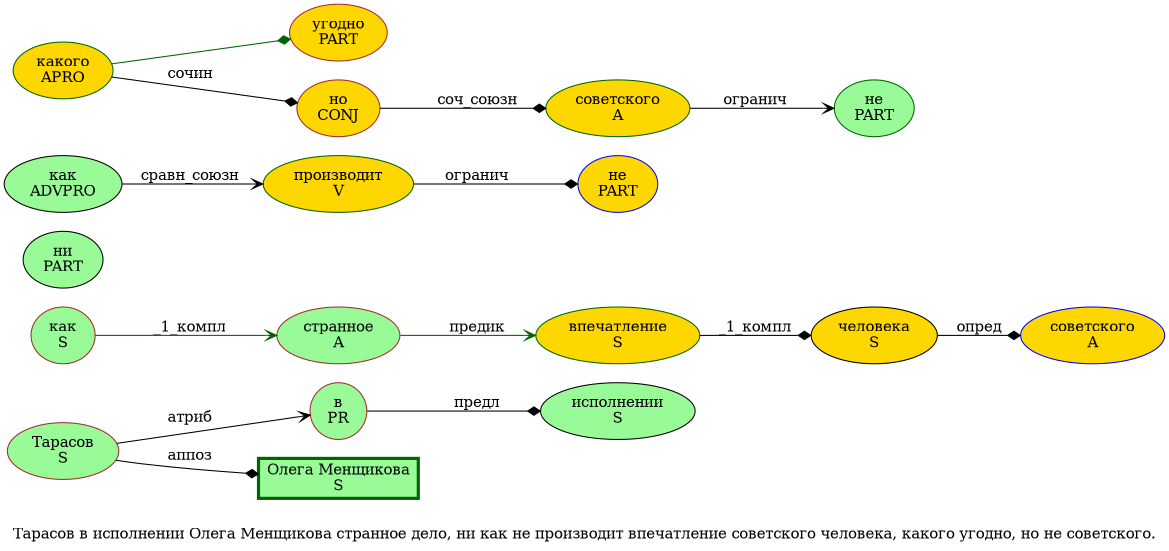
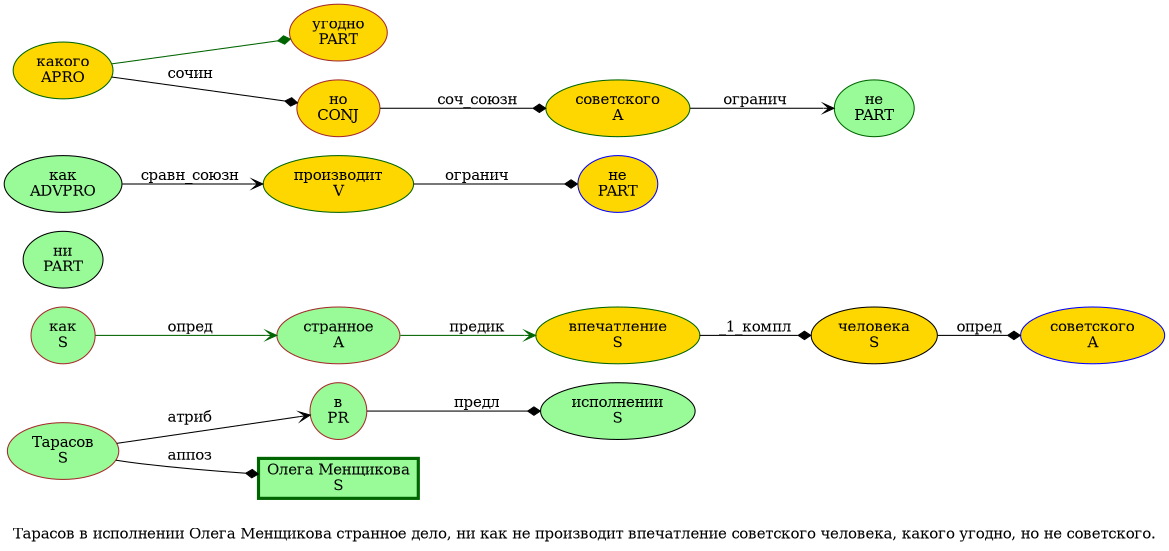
(190, 328) -> (190, 328)
